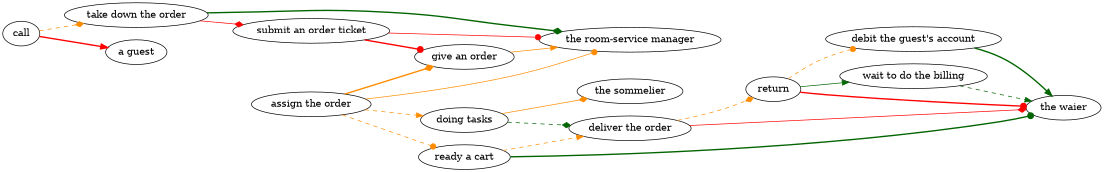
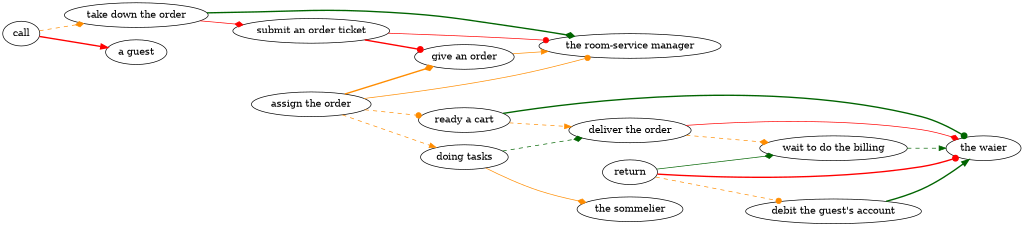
(821, 85) -> (711, 163)
(712, 112) -> (723, 139)
